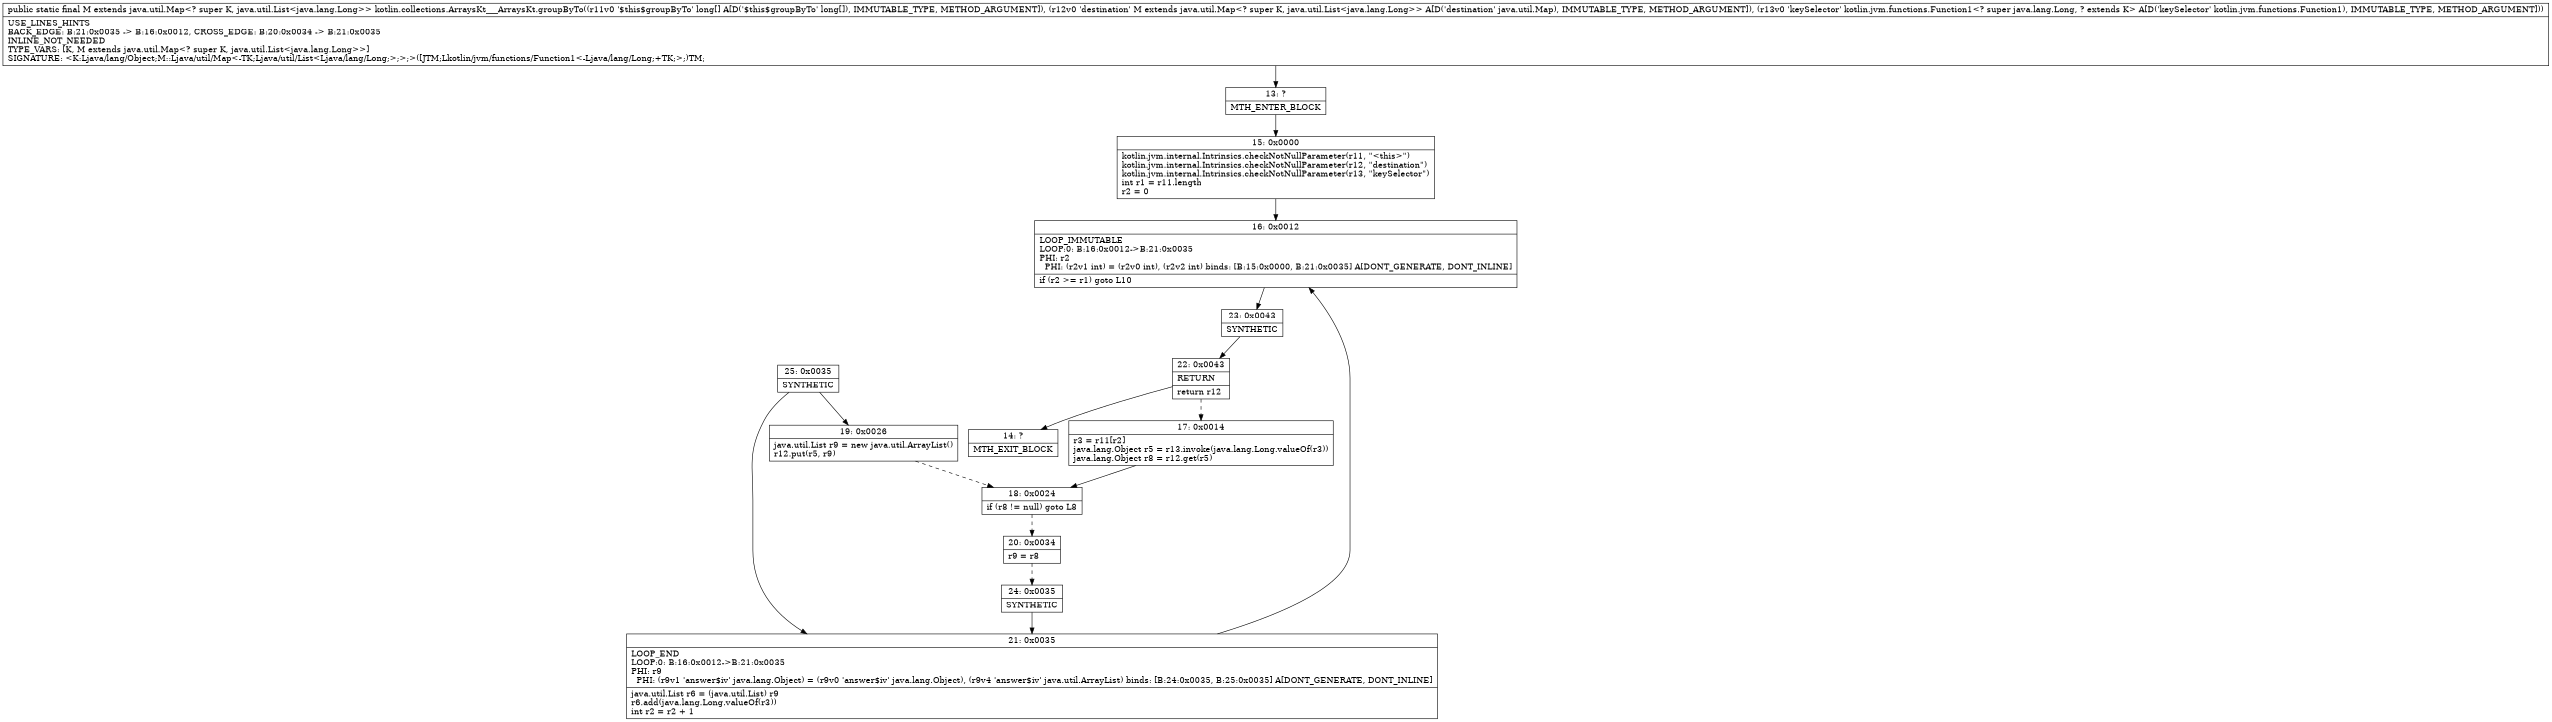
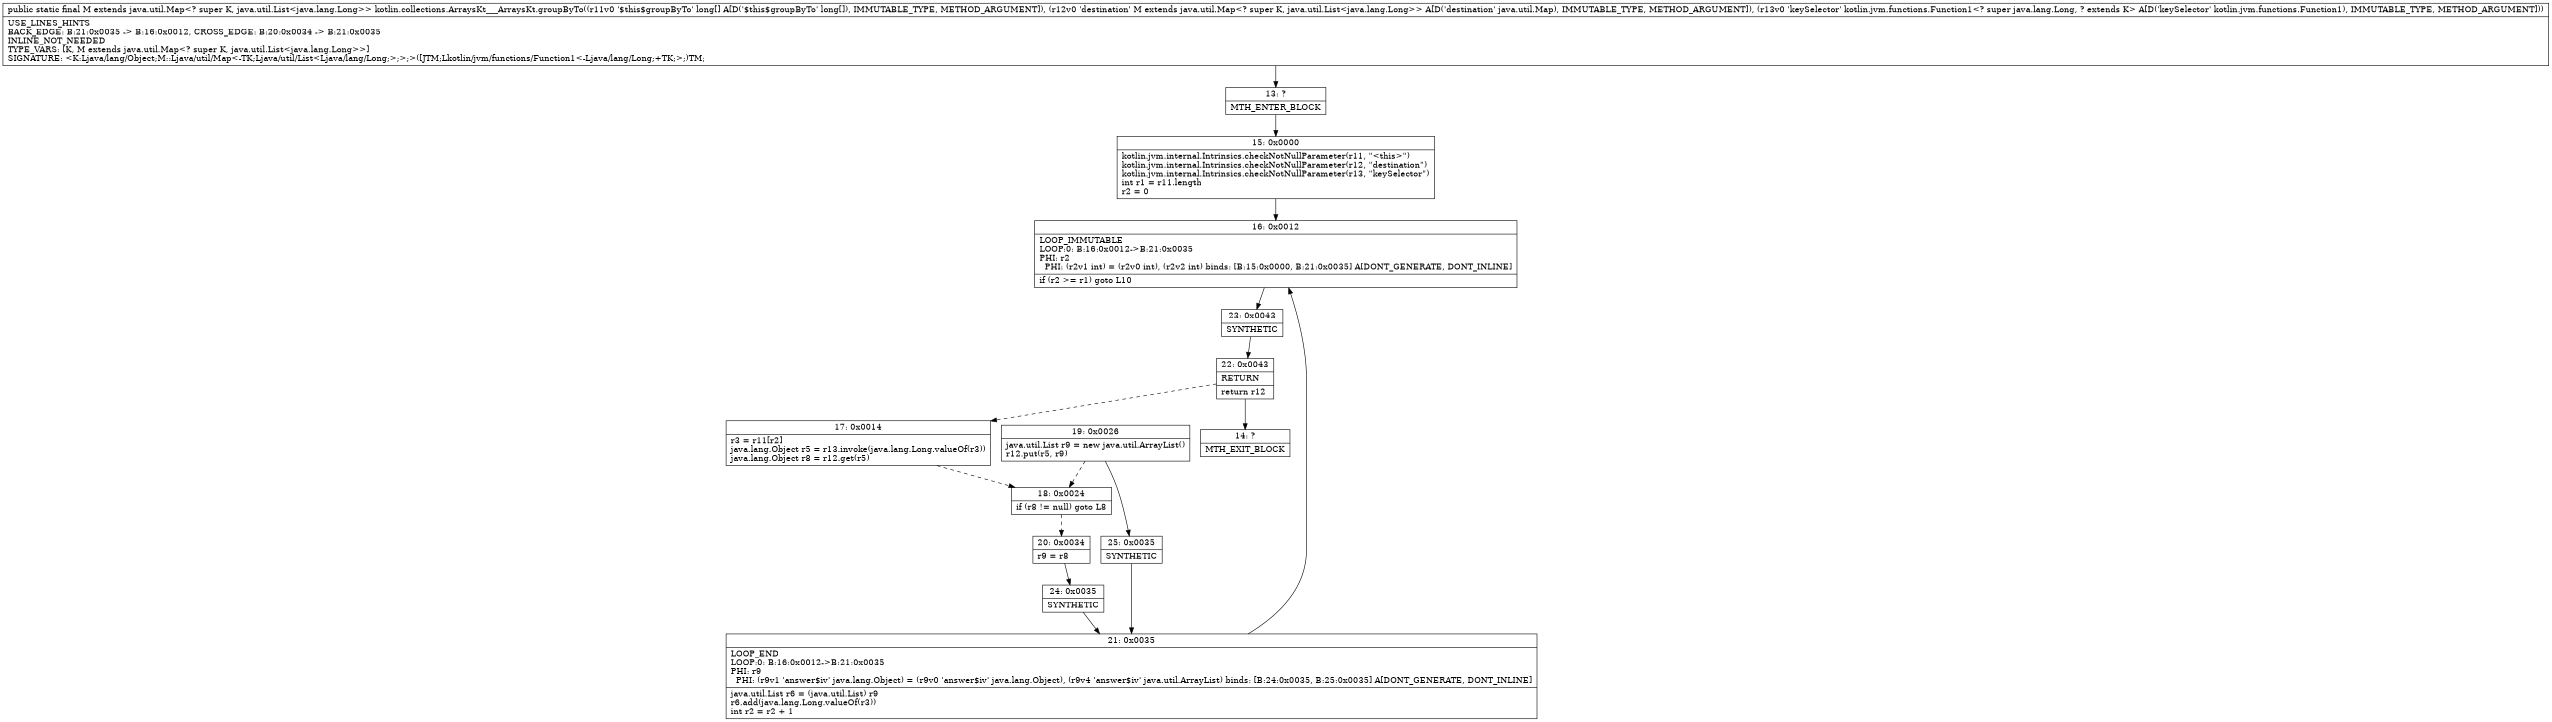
(832, 406) -> (1119, 495)
(1106, 475) -> (973, 476)
(1032, 571) -> (1067, 571)
